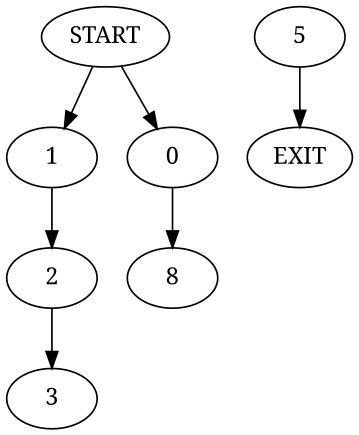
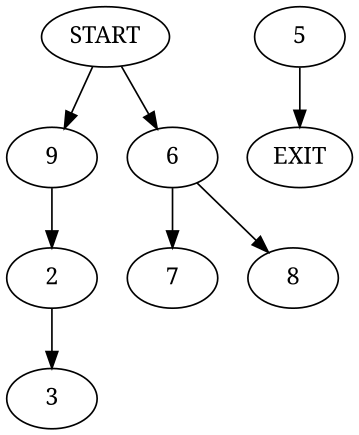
(52, 157) -> (52, 157)
(173, 157) -> (173, 157)
none -> (173, 278)
